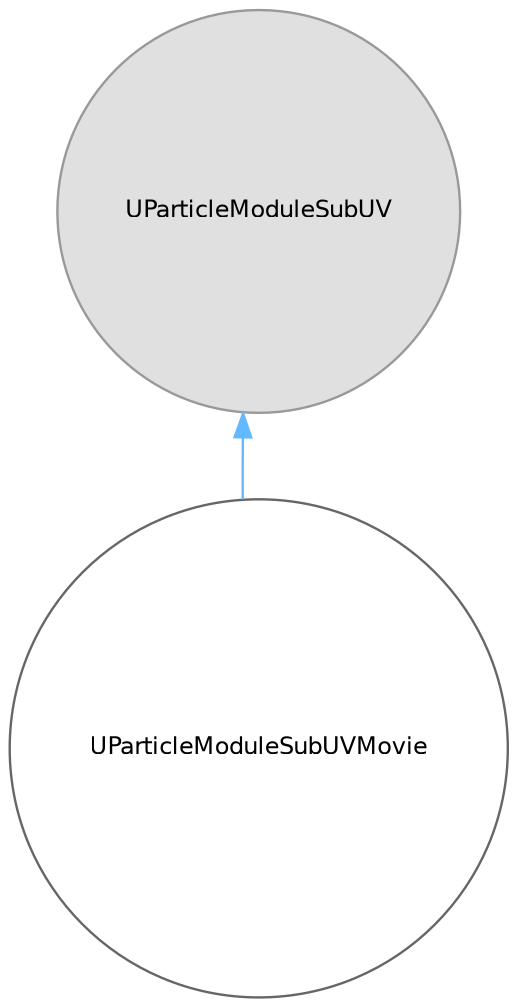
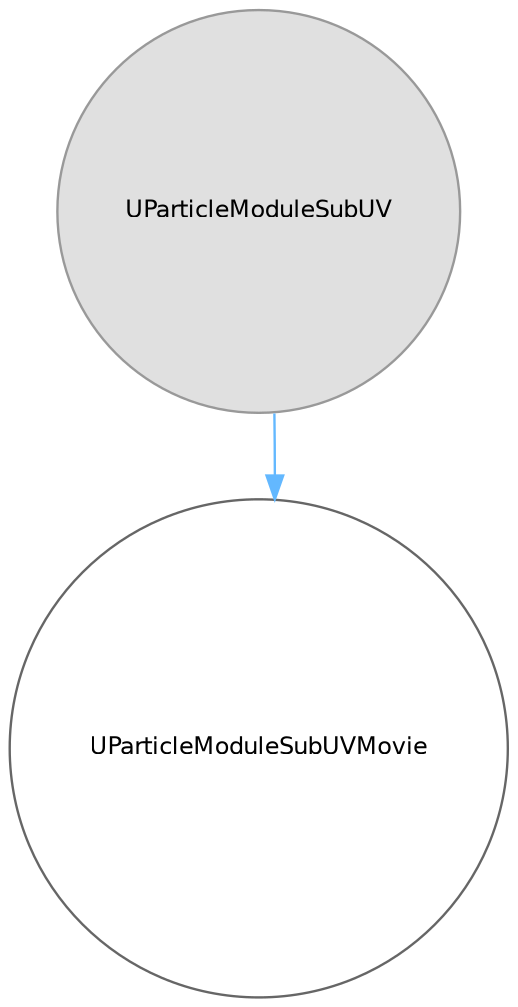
(243, 468) -> (275, 444)
